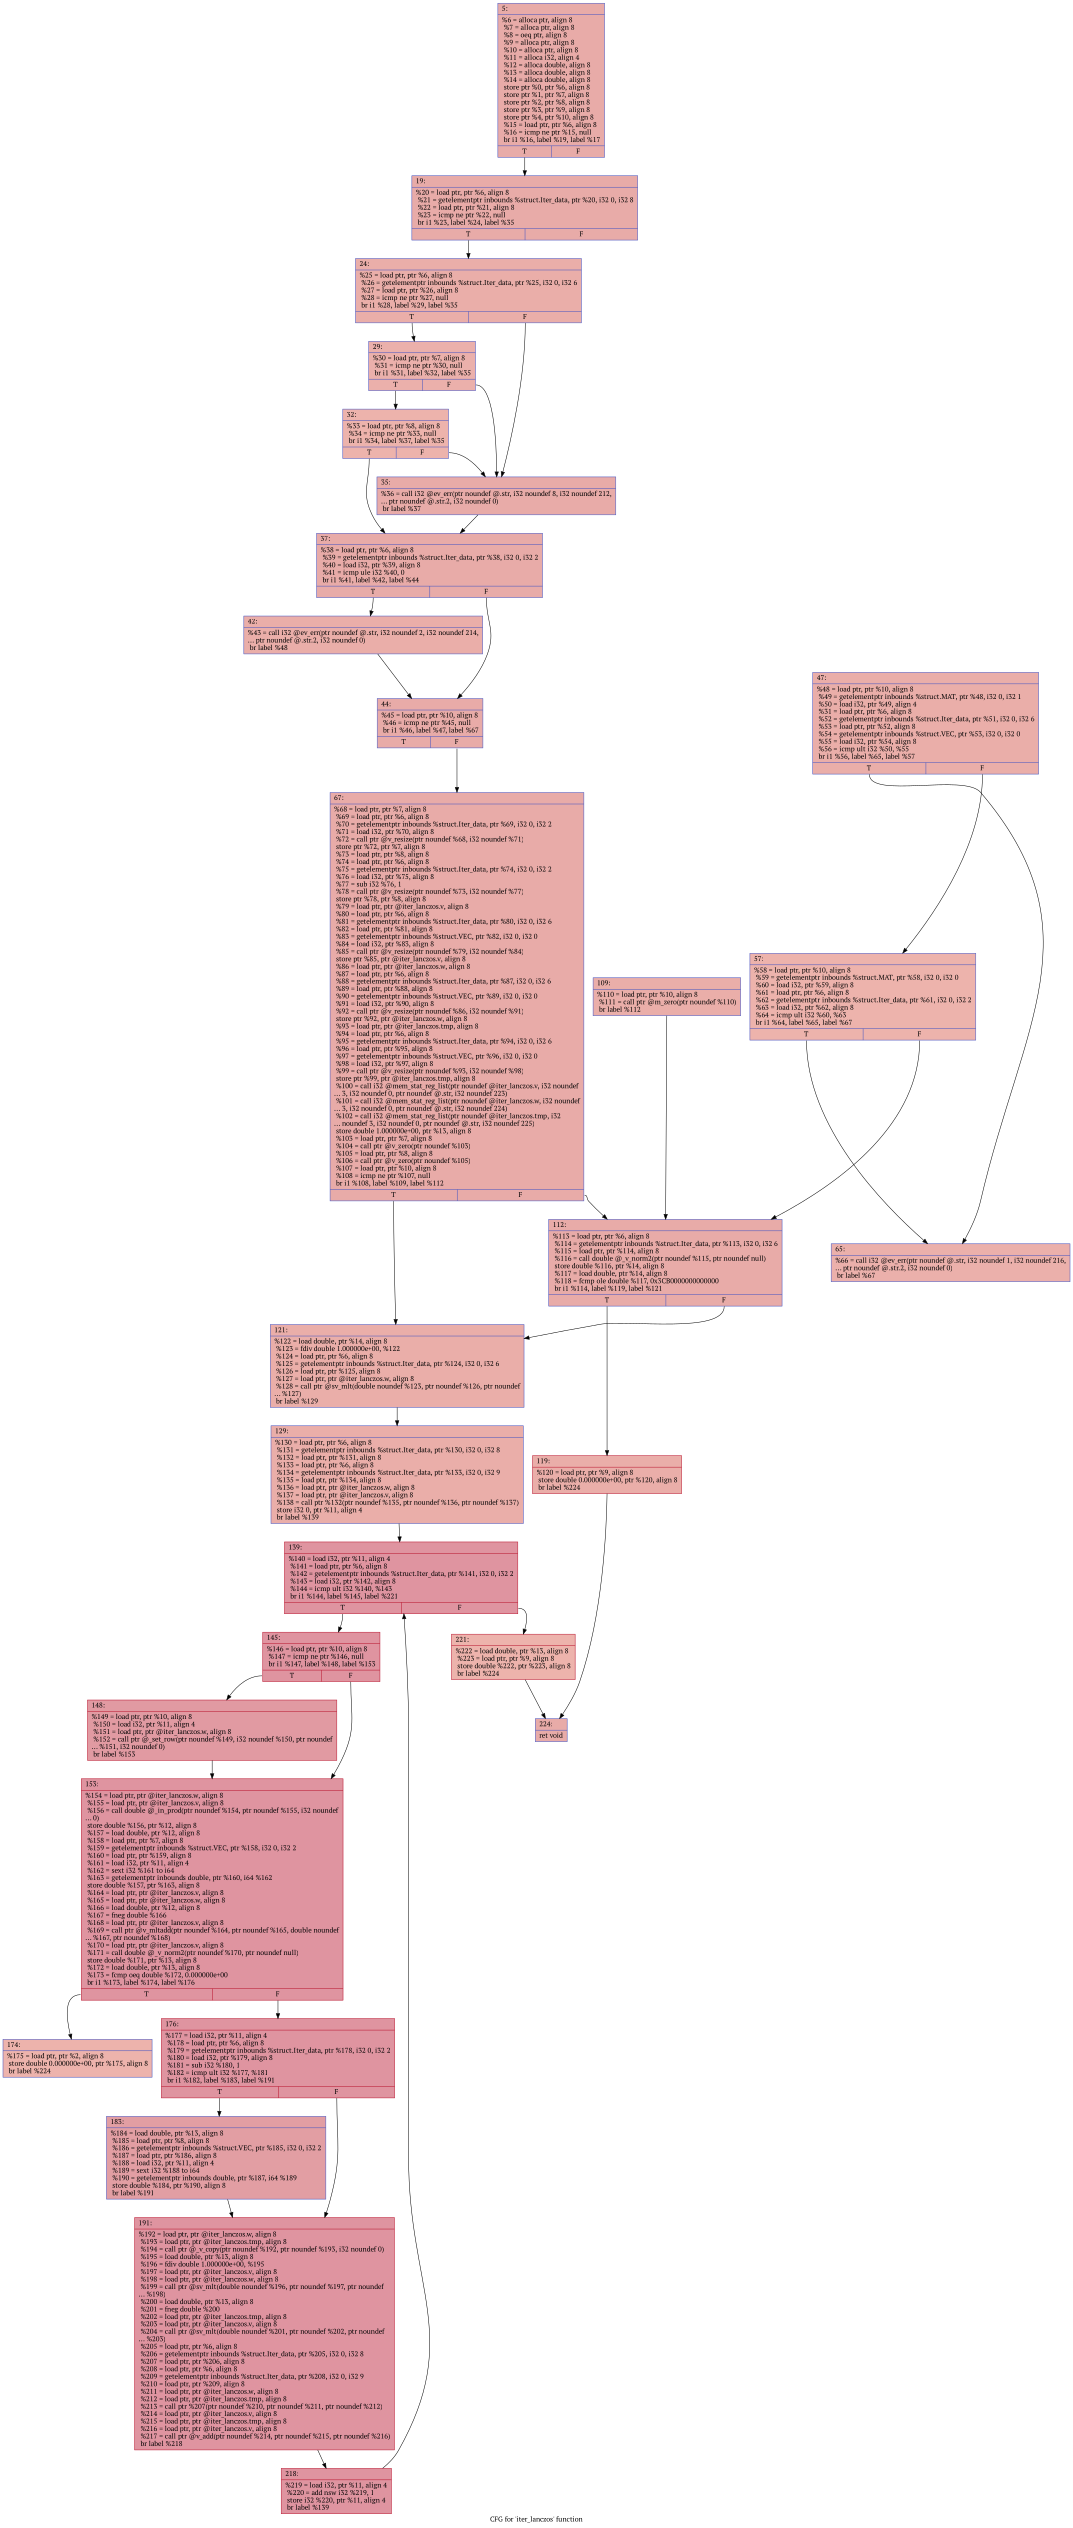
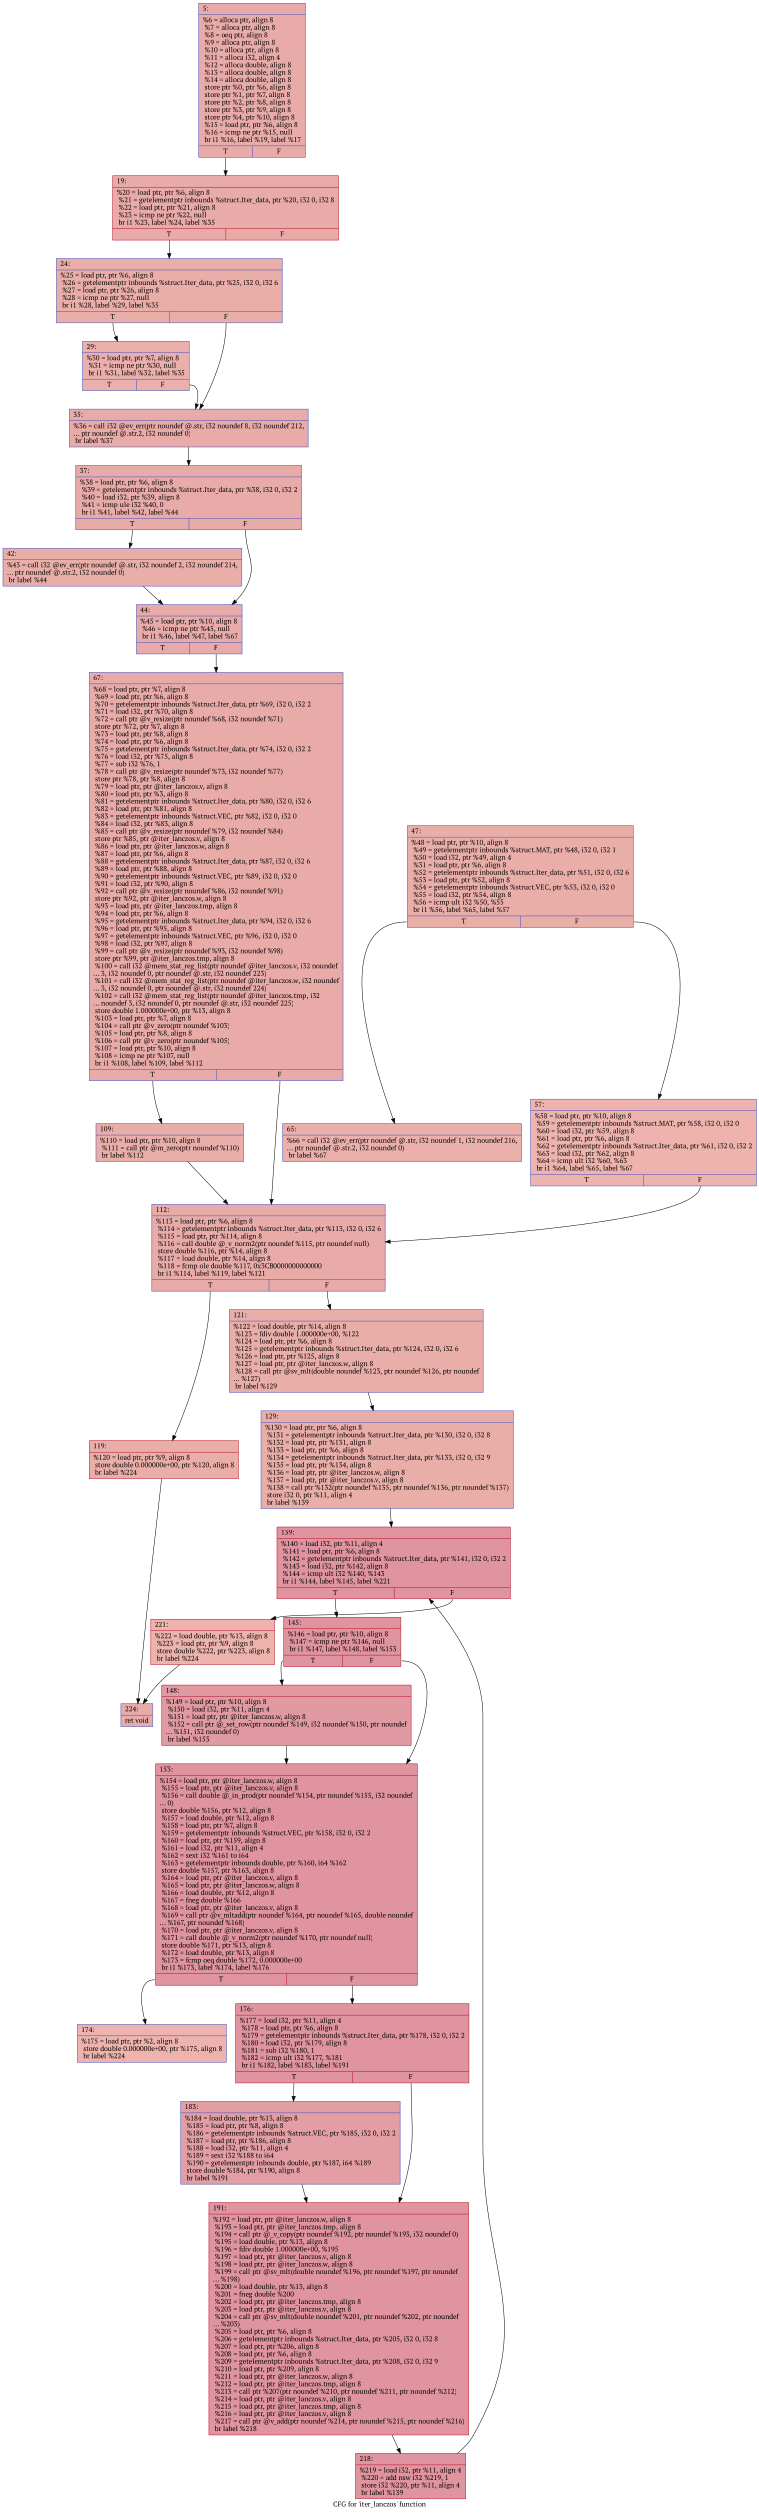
(525, 208) -> (226, 208)
(396, 434) -> none
(268, 648) -> (27, 580)
(382, 914) -> (141, 794)
(845, 1152) -> none
(394, 1260) -> (155, 1100)
